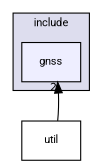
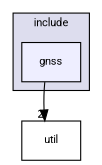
(59, 107) -> (44, 97)
